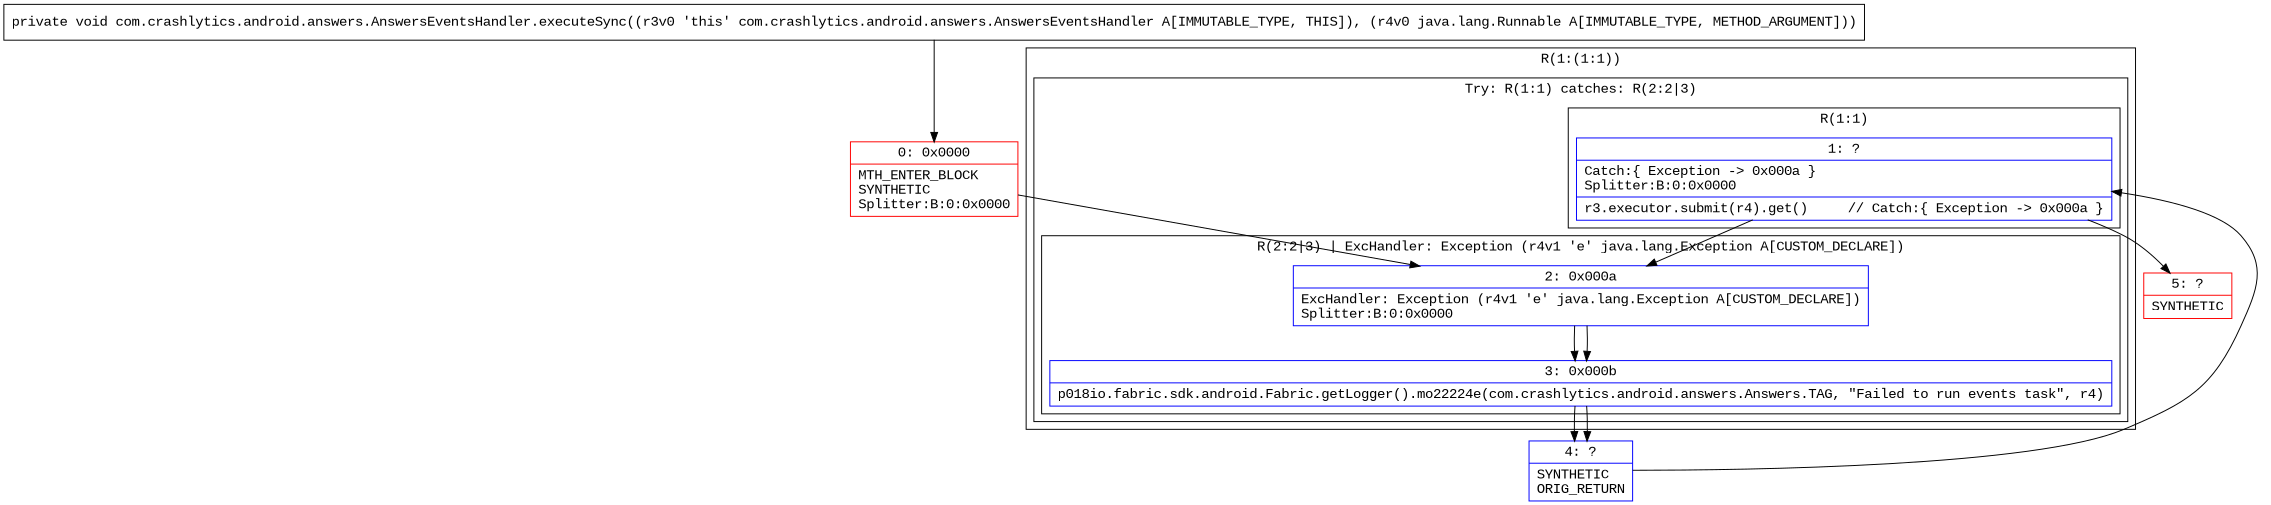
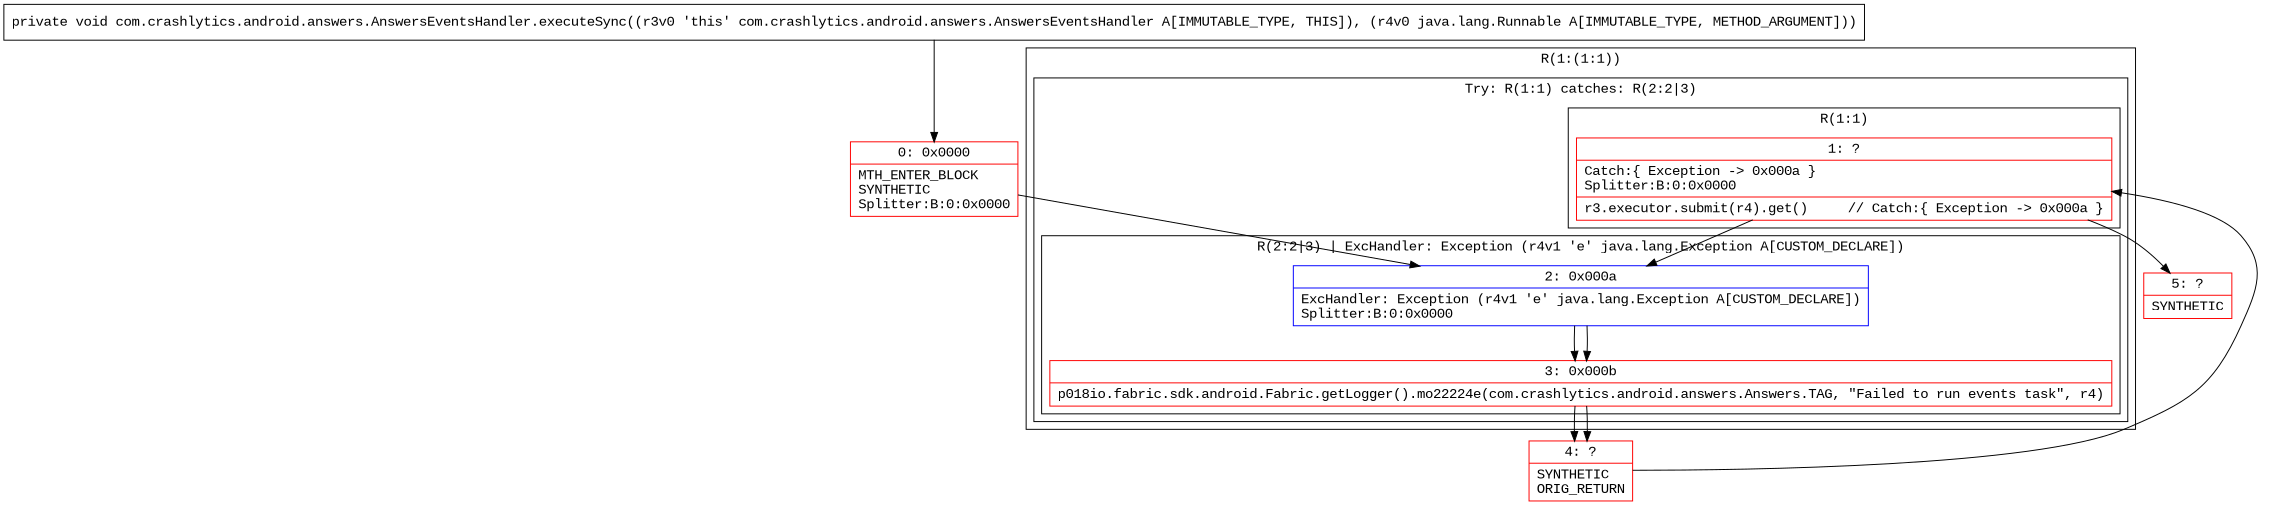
(1844, 179) -> (1844, 179)
(1581, 383) -> (1581, 383)
(1581, 471) -> (1581, 471)
